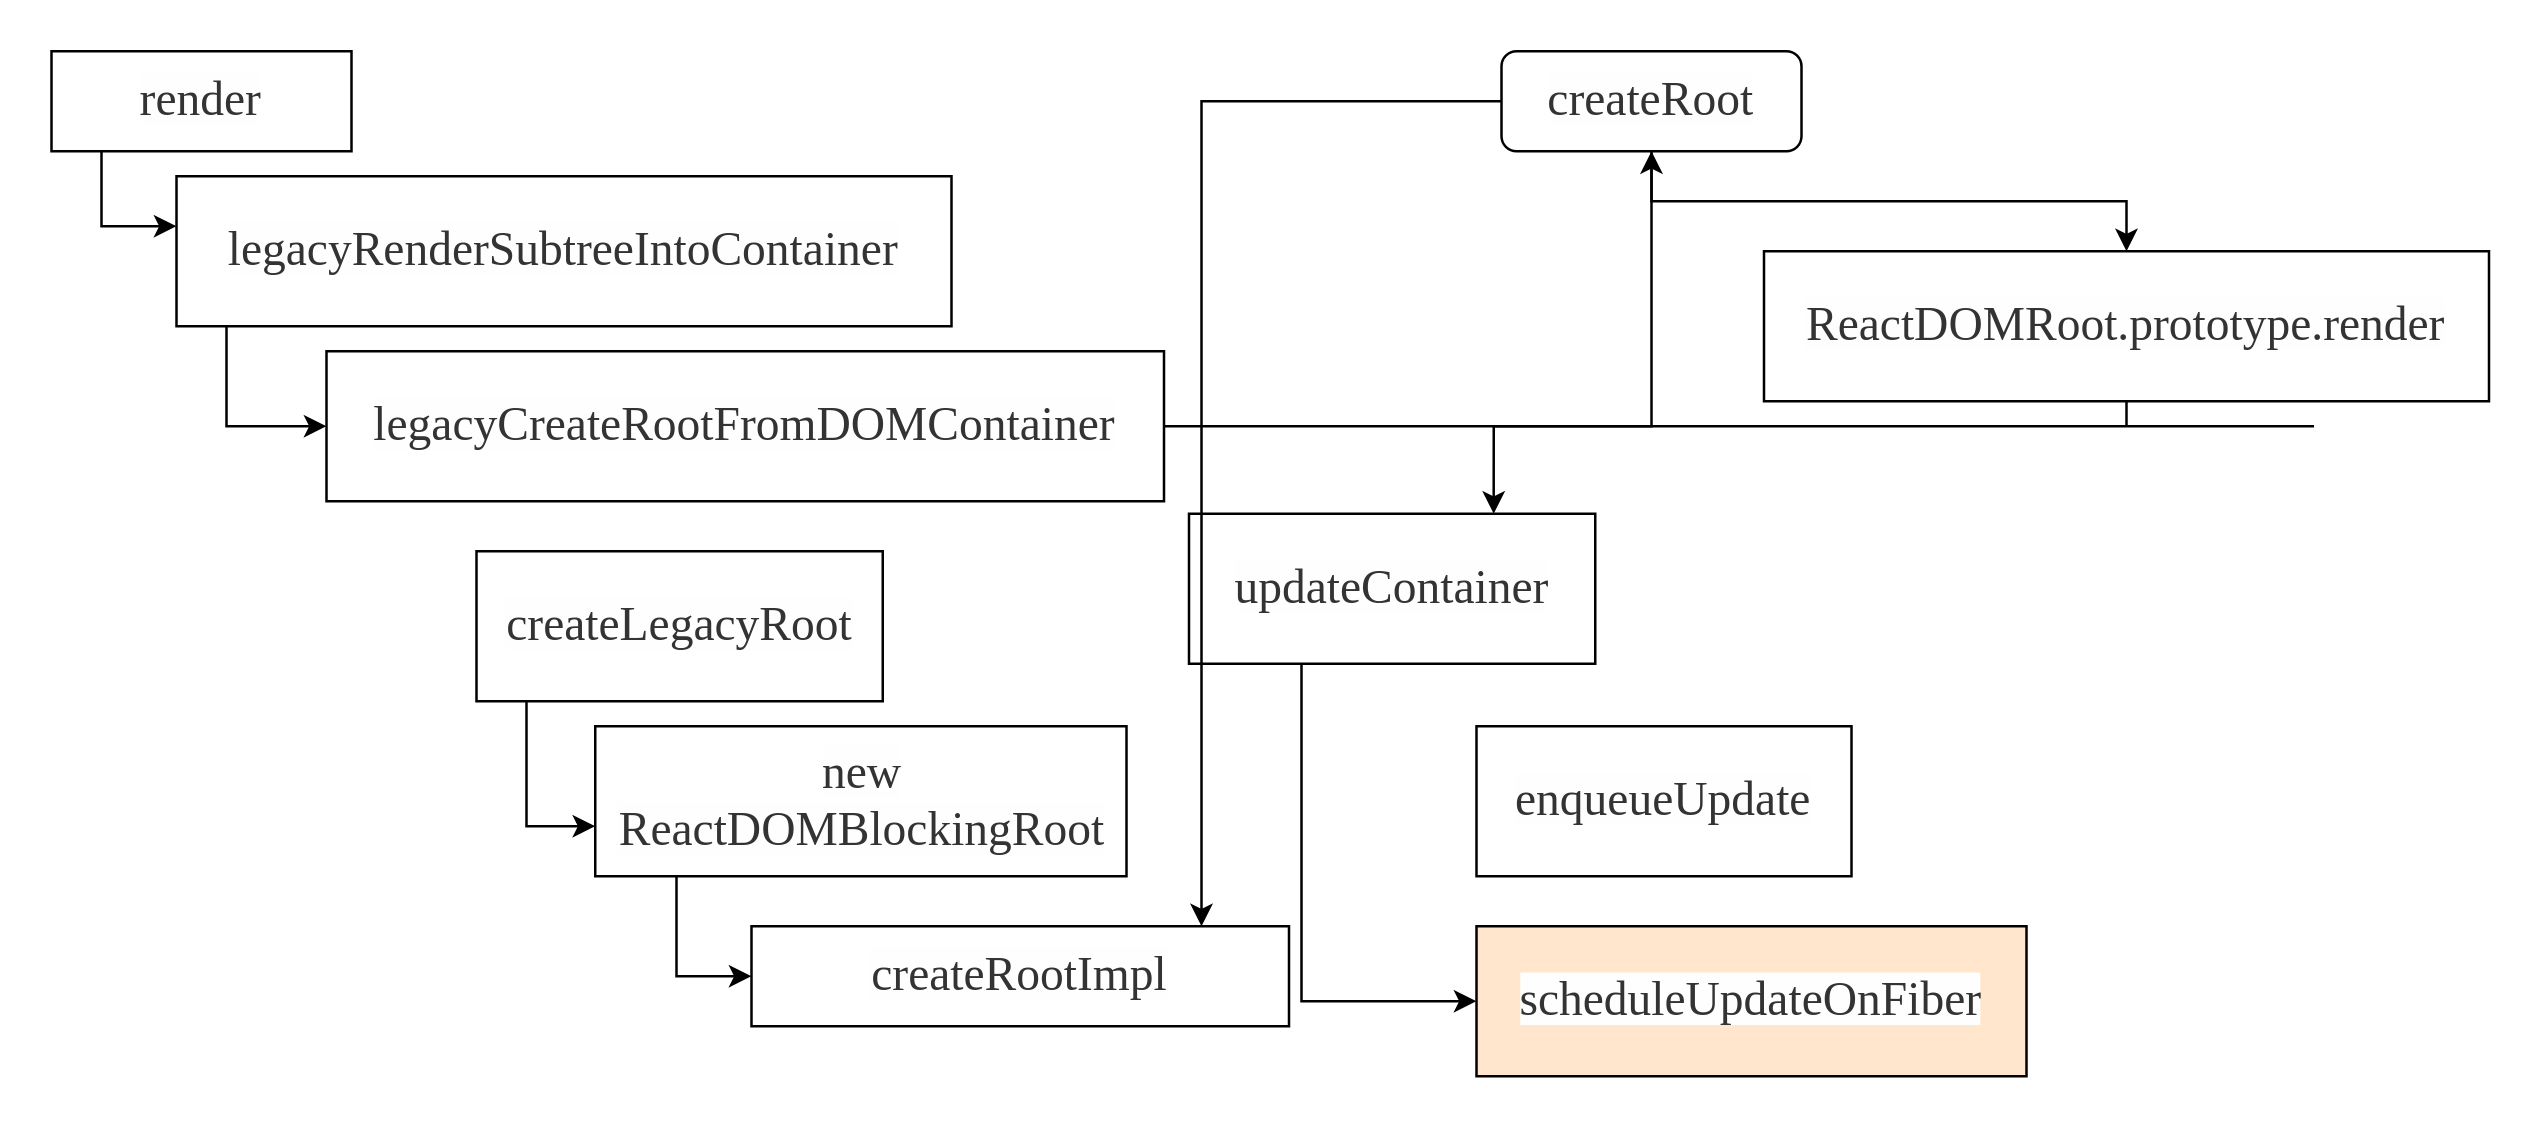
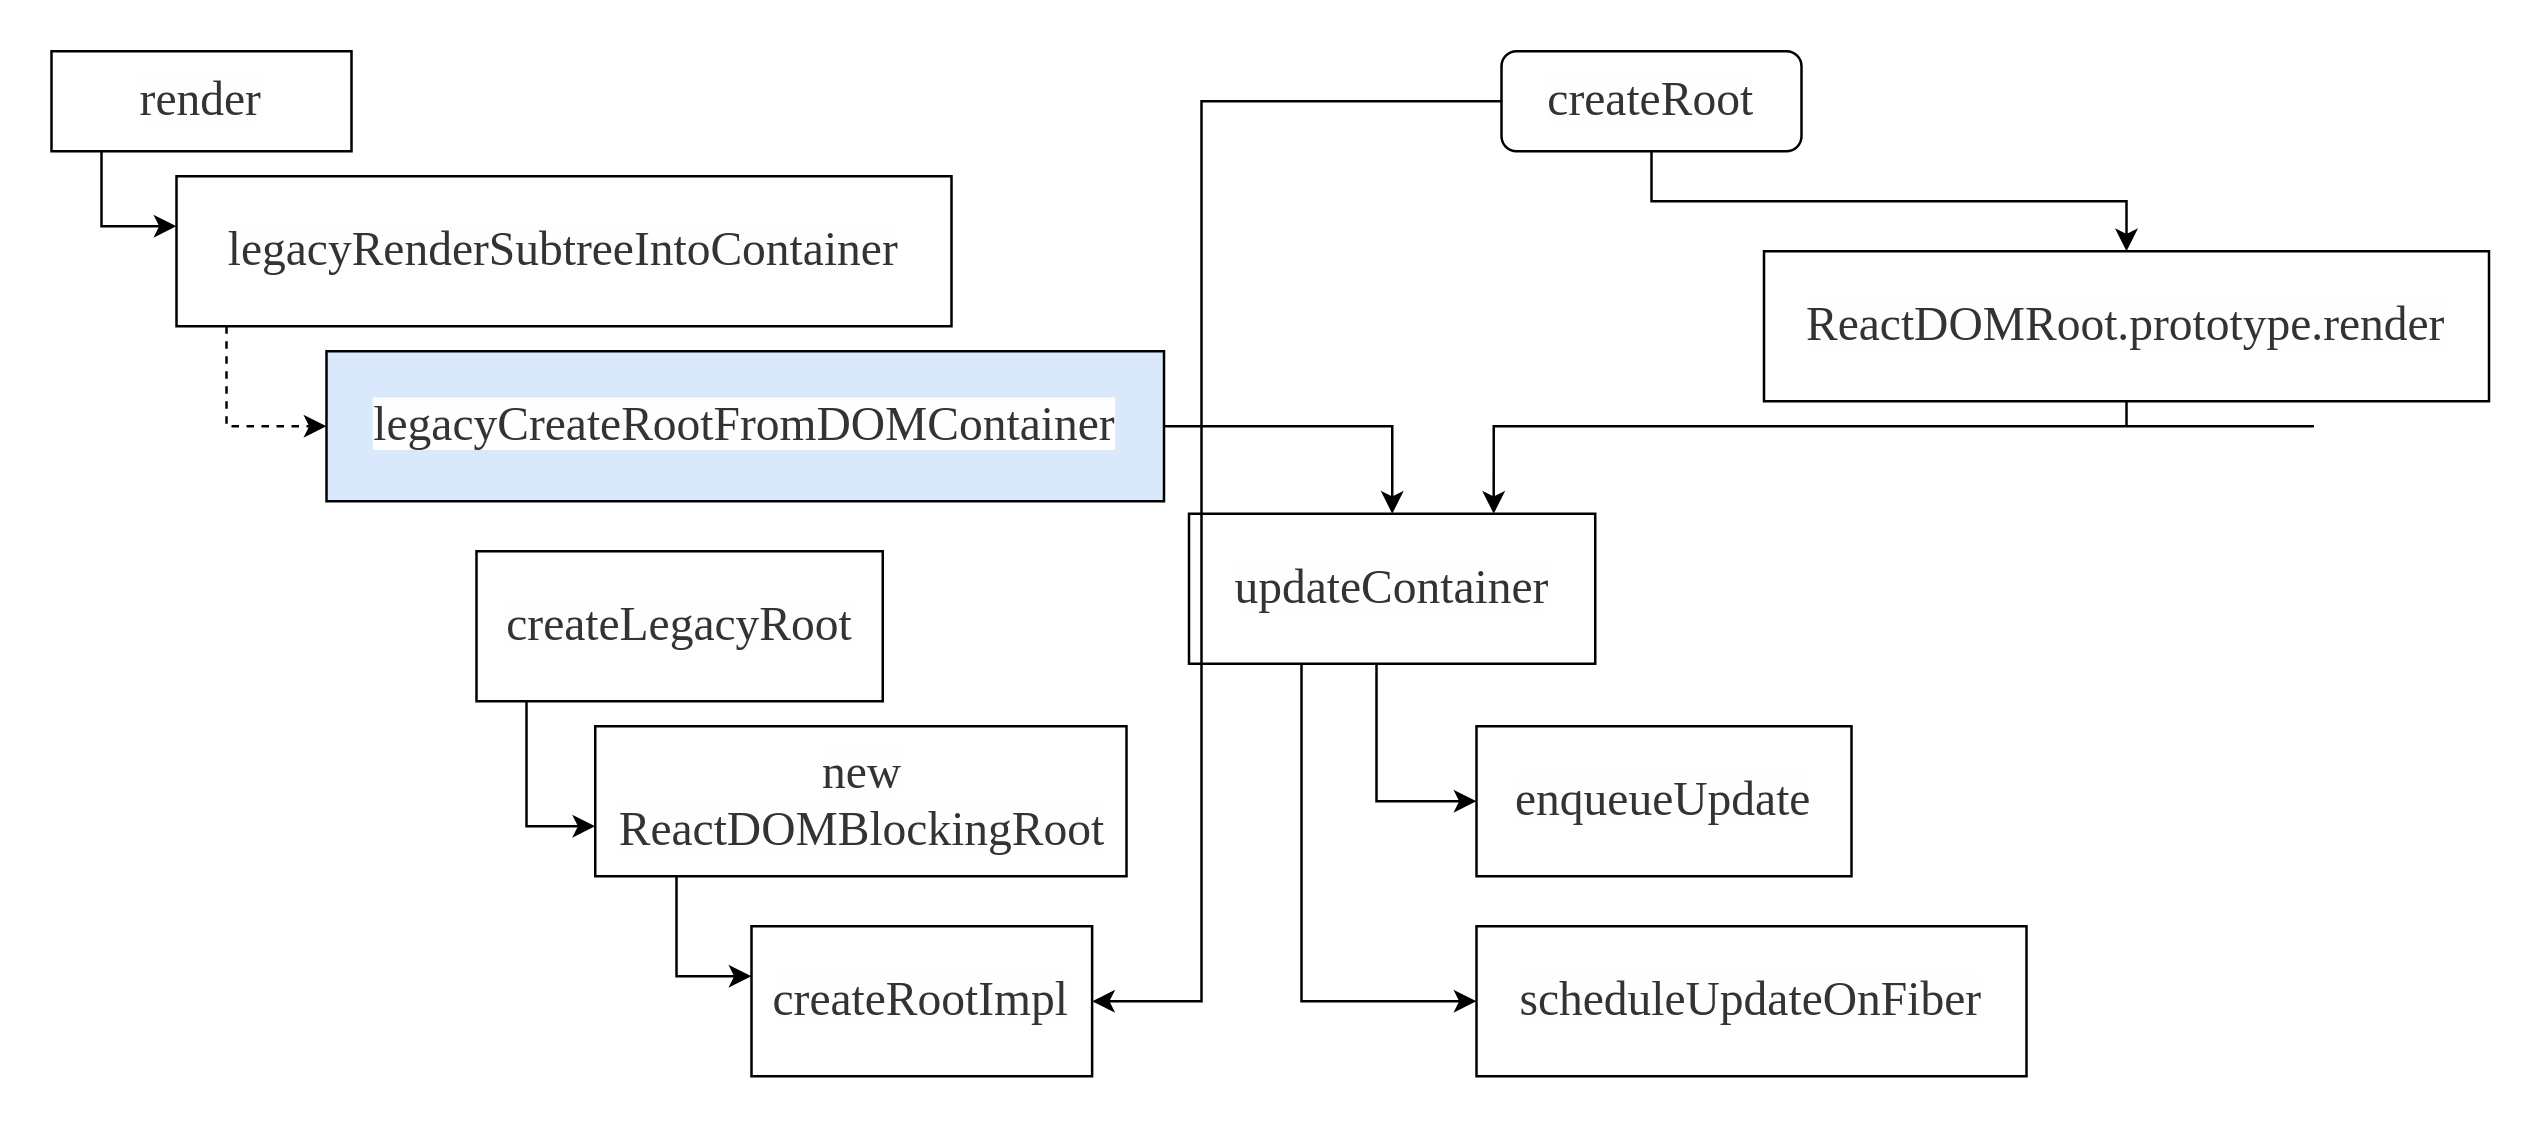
(1651, 314) -> (1392, 461)
(226, 417) -> (226, 417)
(745, 426) -> (745, 426)
none -> (1376, 774)
(1020, 976) -> (922, 1001)
(1751, 1001) -> (1751, 1001)
